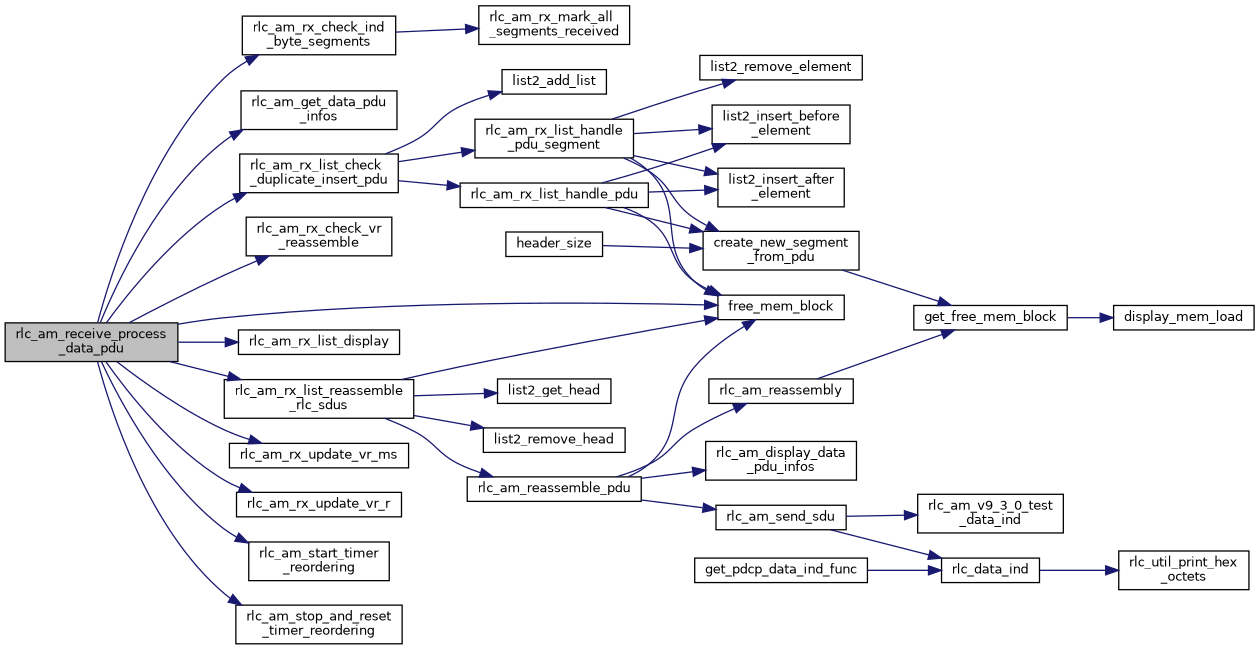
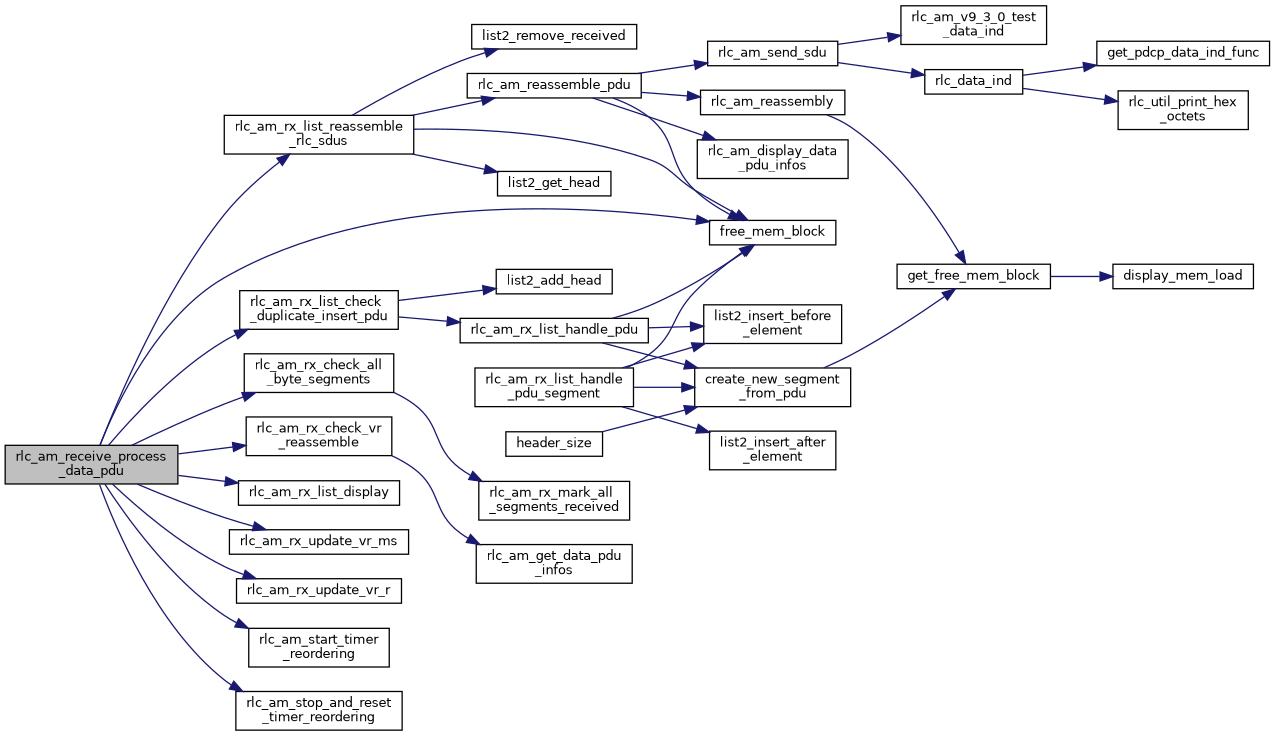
(319, 35) -> (319, 373)
(781, 68) -> none
(554, 82) -> (554, 282)
(430, 157) -> none
(679, 191) -> none
(154, 221) -> (434, 494)
(554, 440) -> (554, 37)
(898, 570) -> (1053, 71)
